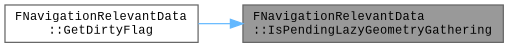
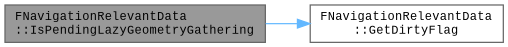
(214, 24) -> (281, 24)
